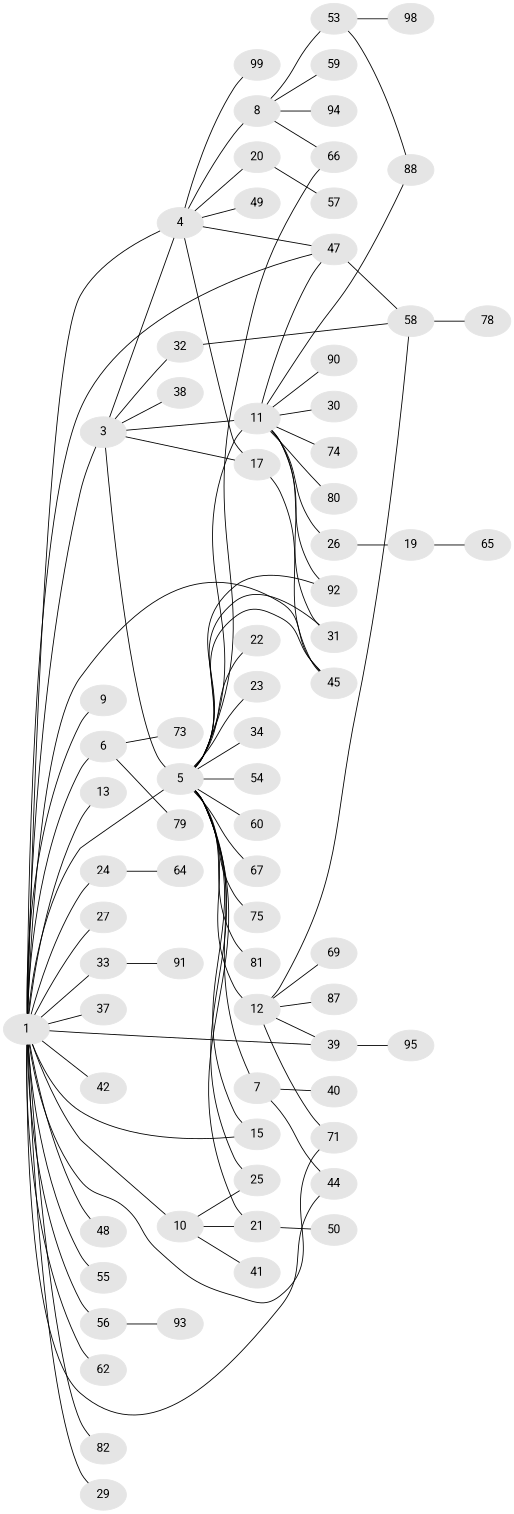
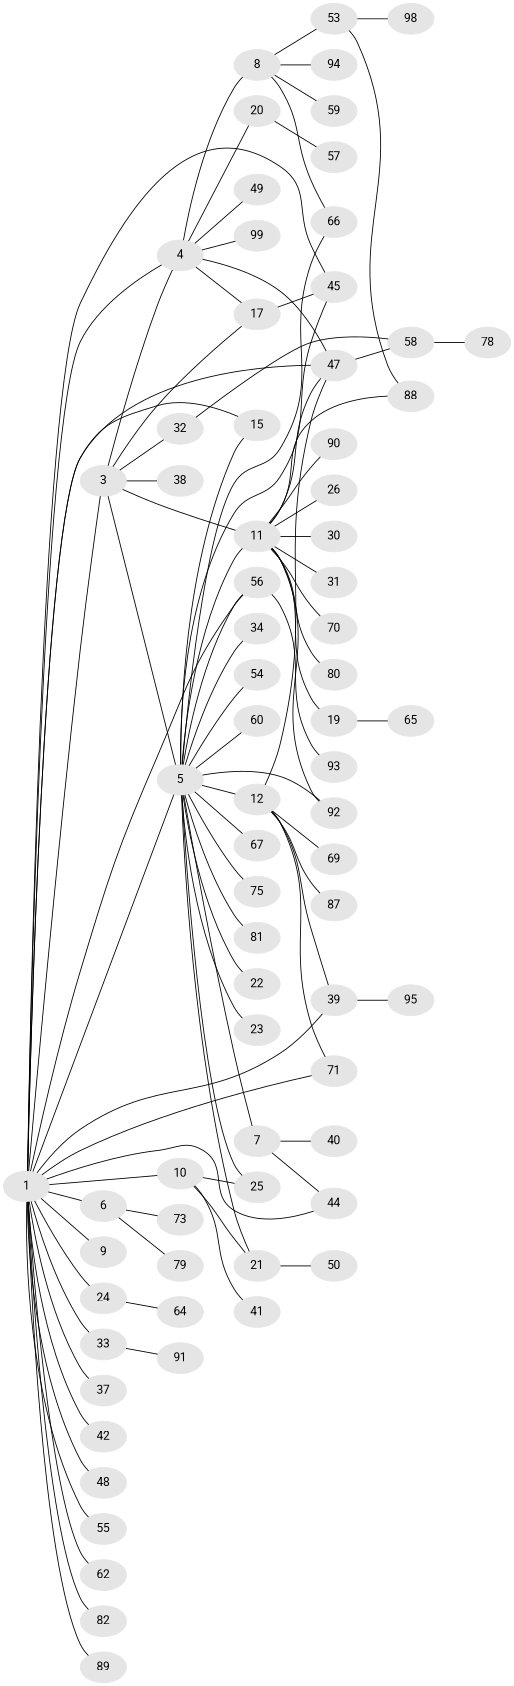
(334, 453) -> (334, 629)
(373, 545) -> (296, 629)
(240, 599) -> (204, 676)
(363, 674) -> (295, 572)
(103, 793) -> none
(103, 917) -> none
(103, 1495) -> (103, 1667)
